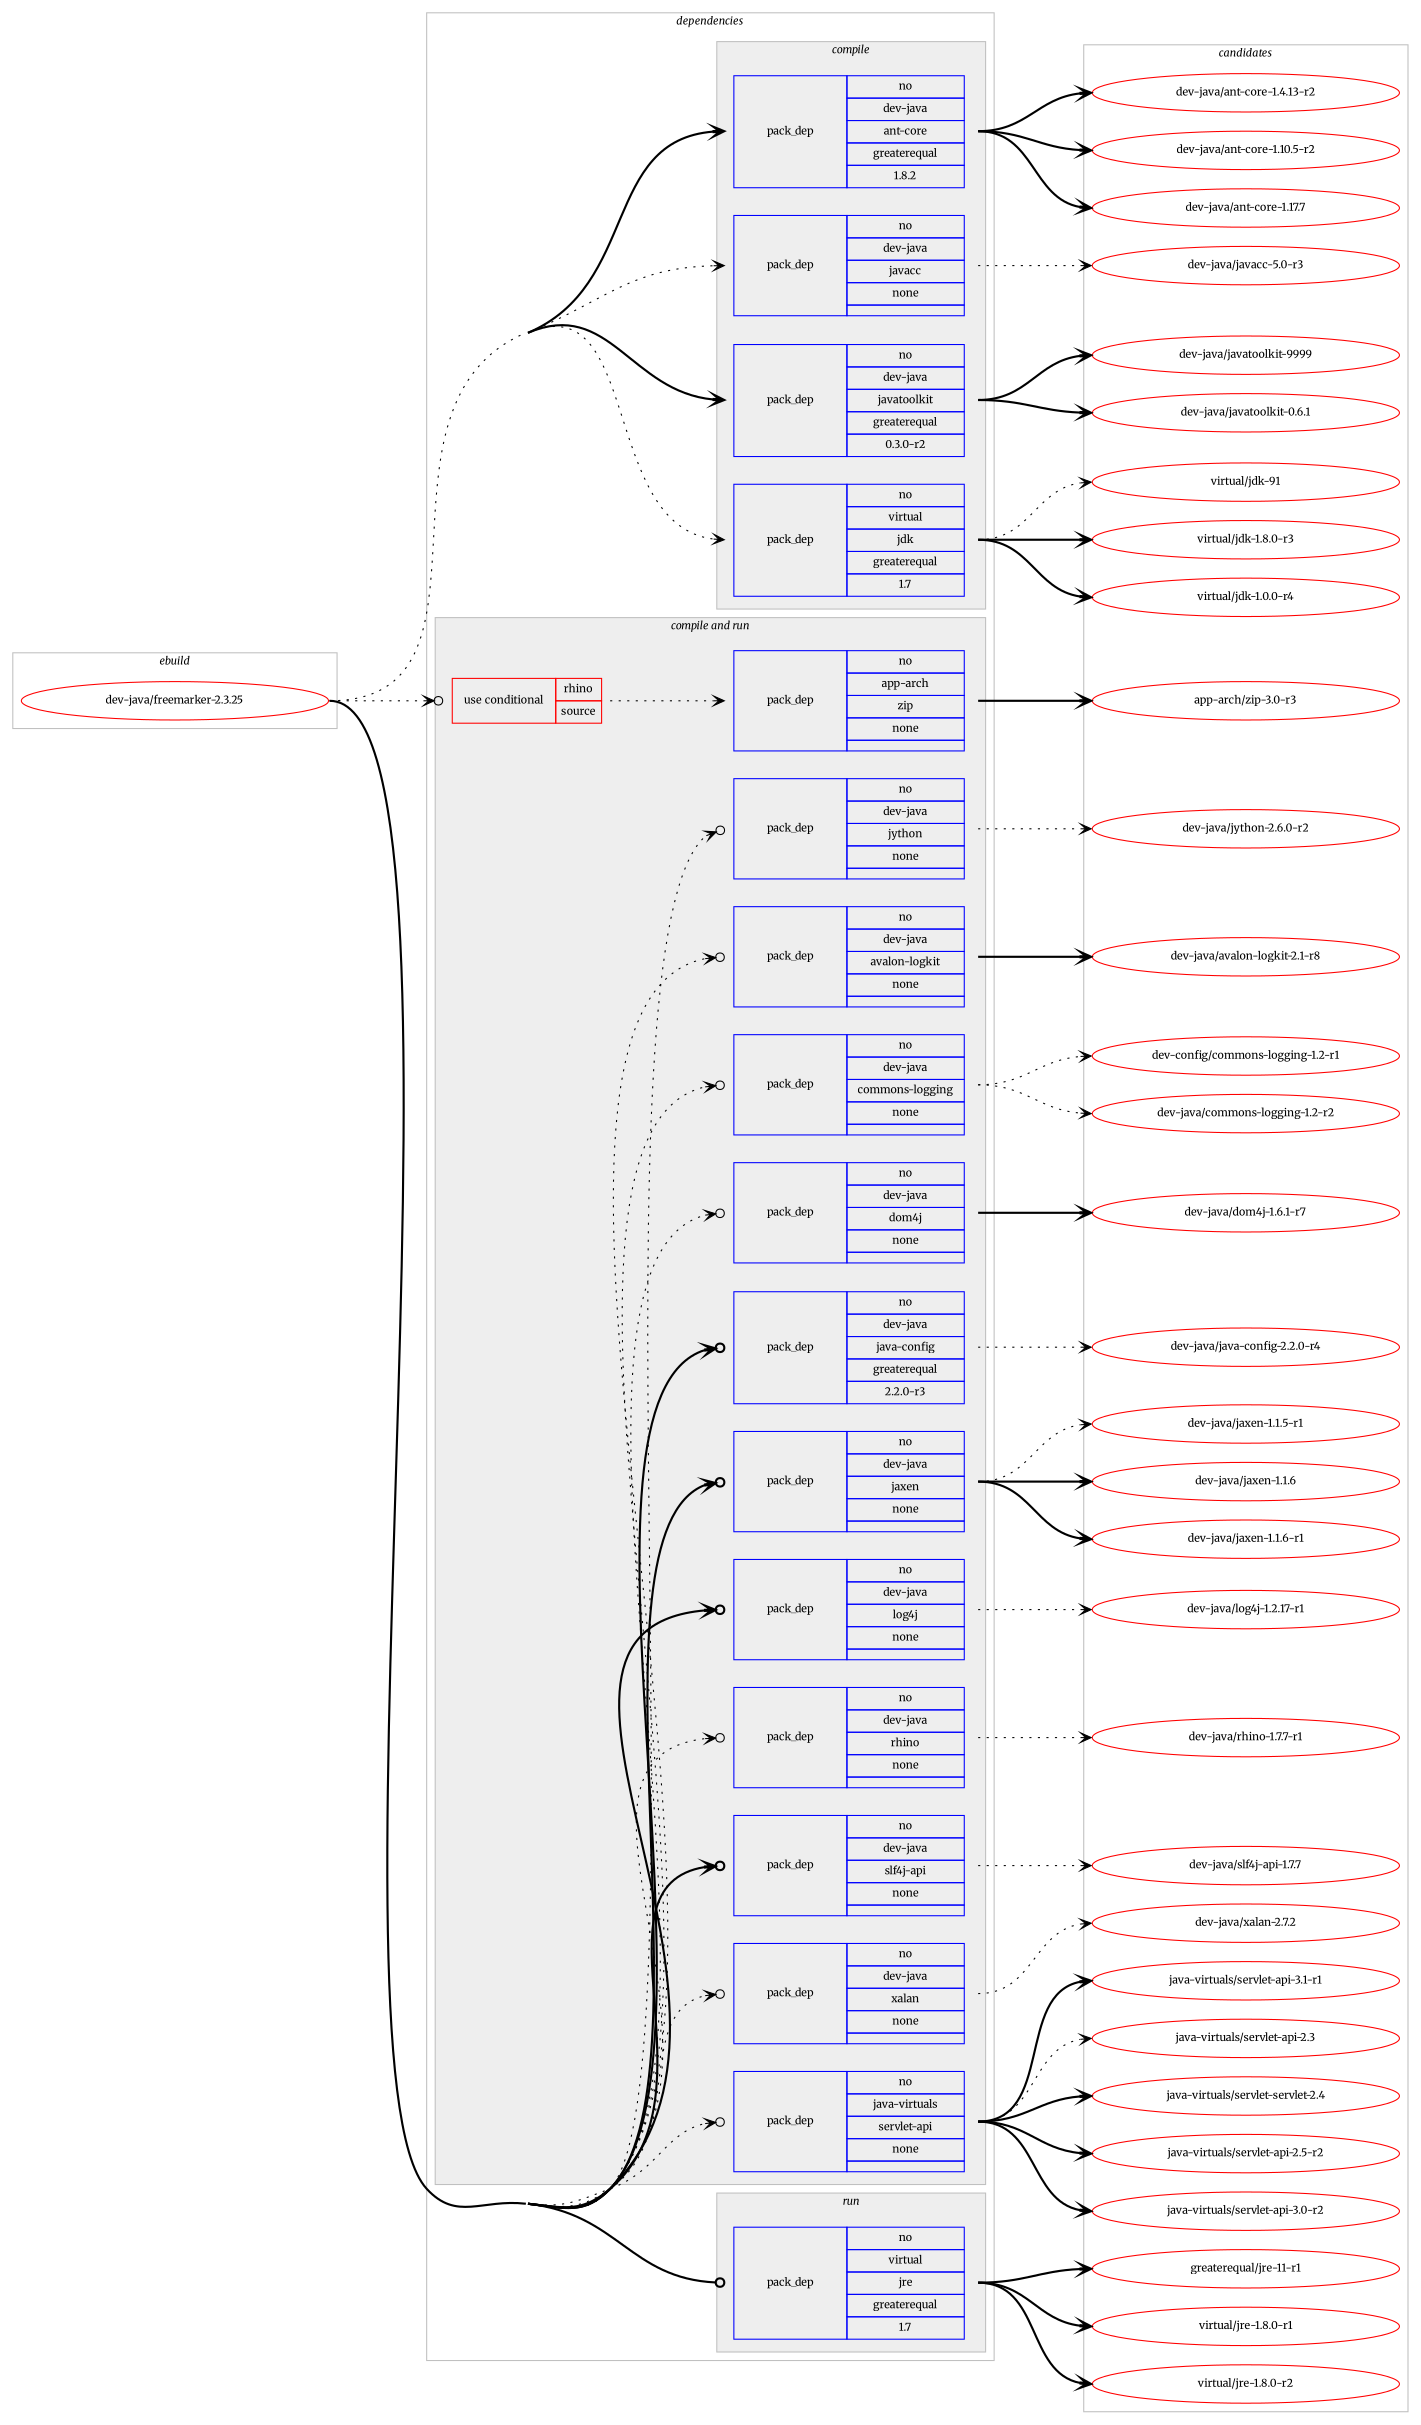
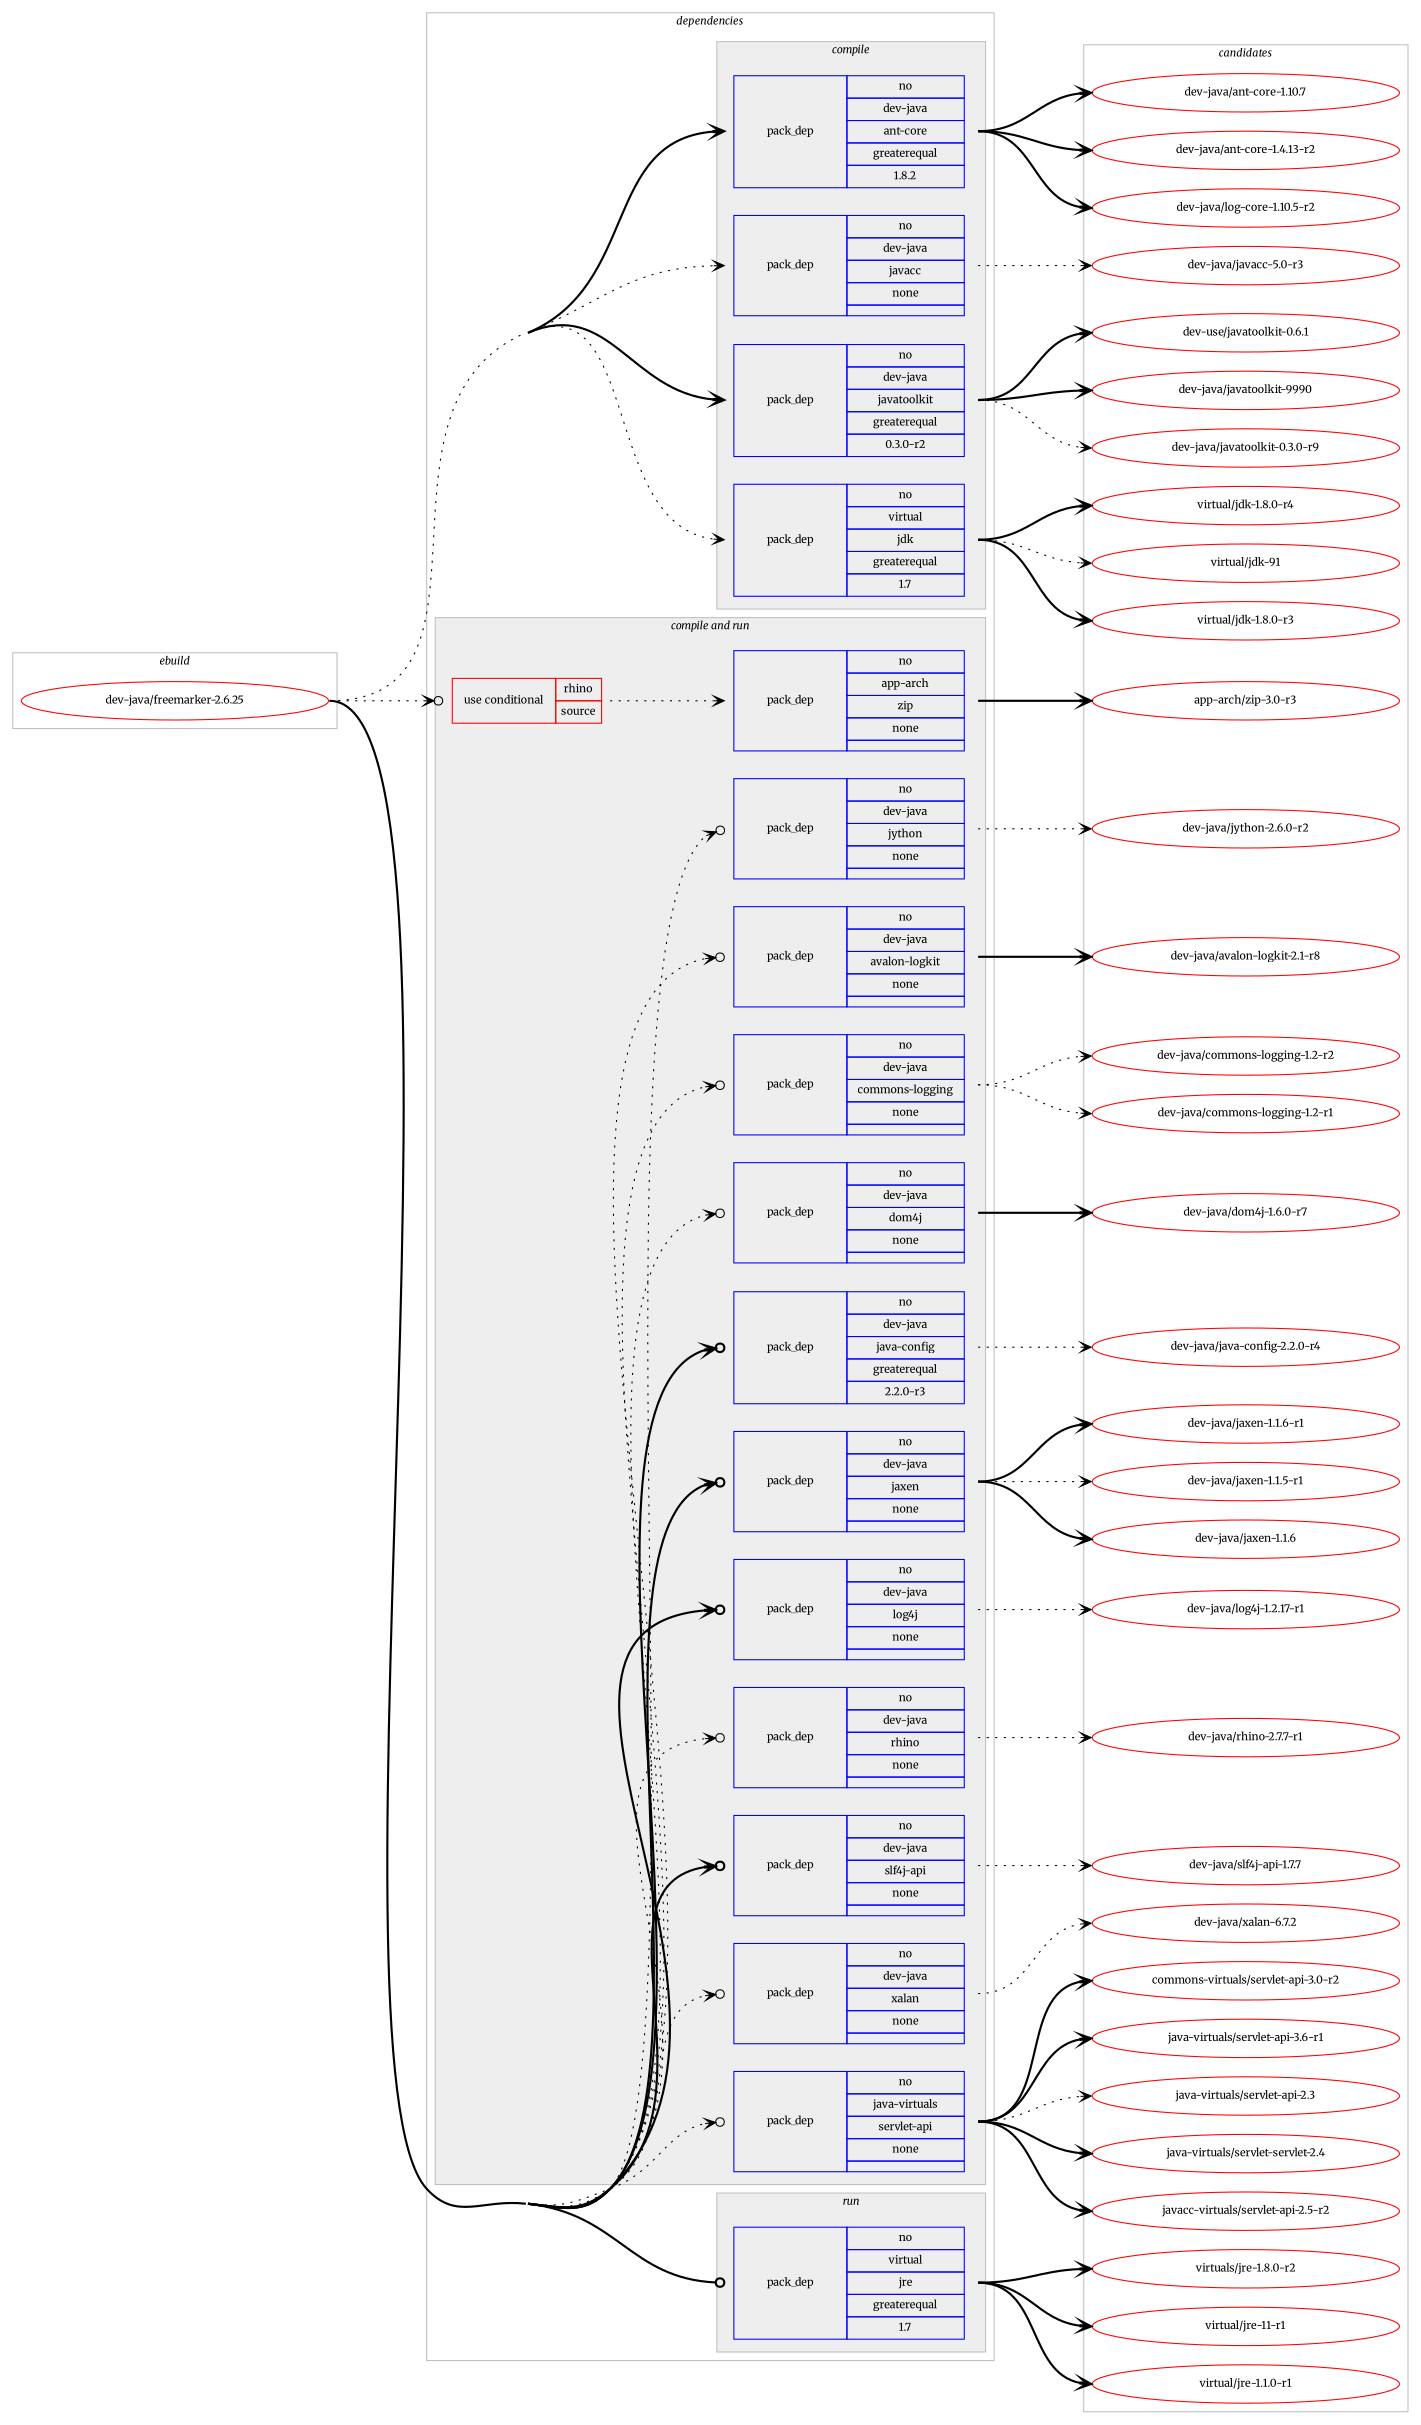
(1246, 150) -> (1246, 208)
(1246, 208) -> (1246, 93)
(1246, 355) -> (1246, 390)
(1246, 413) -> (1246, 333)
none -> (1246, 448)
(1246, 597) -> (1246, 506)
(175, 701) -> (175, 701)
(1246, 1056) -> (1246, 1114)
(1246, 1213) -> (1246, 1213)
(1246, 1738) -> (1246, 1738)
(1246, 1923) -> (1246, 1923)
(1246, 1981) -> (1246, 2038)
(1246, 2154) -> (1246, 2211)
(1246, 2211) -> (1246, 1981)
(1246, 2269) -> (1246, 2326)
(1246, 2326) -> (1246, 2384)
(1246, 2384) -> (1246, 2269)
